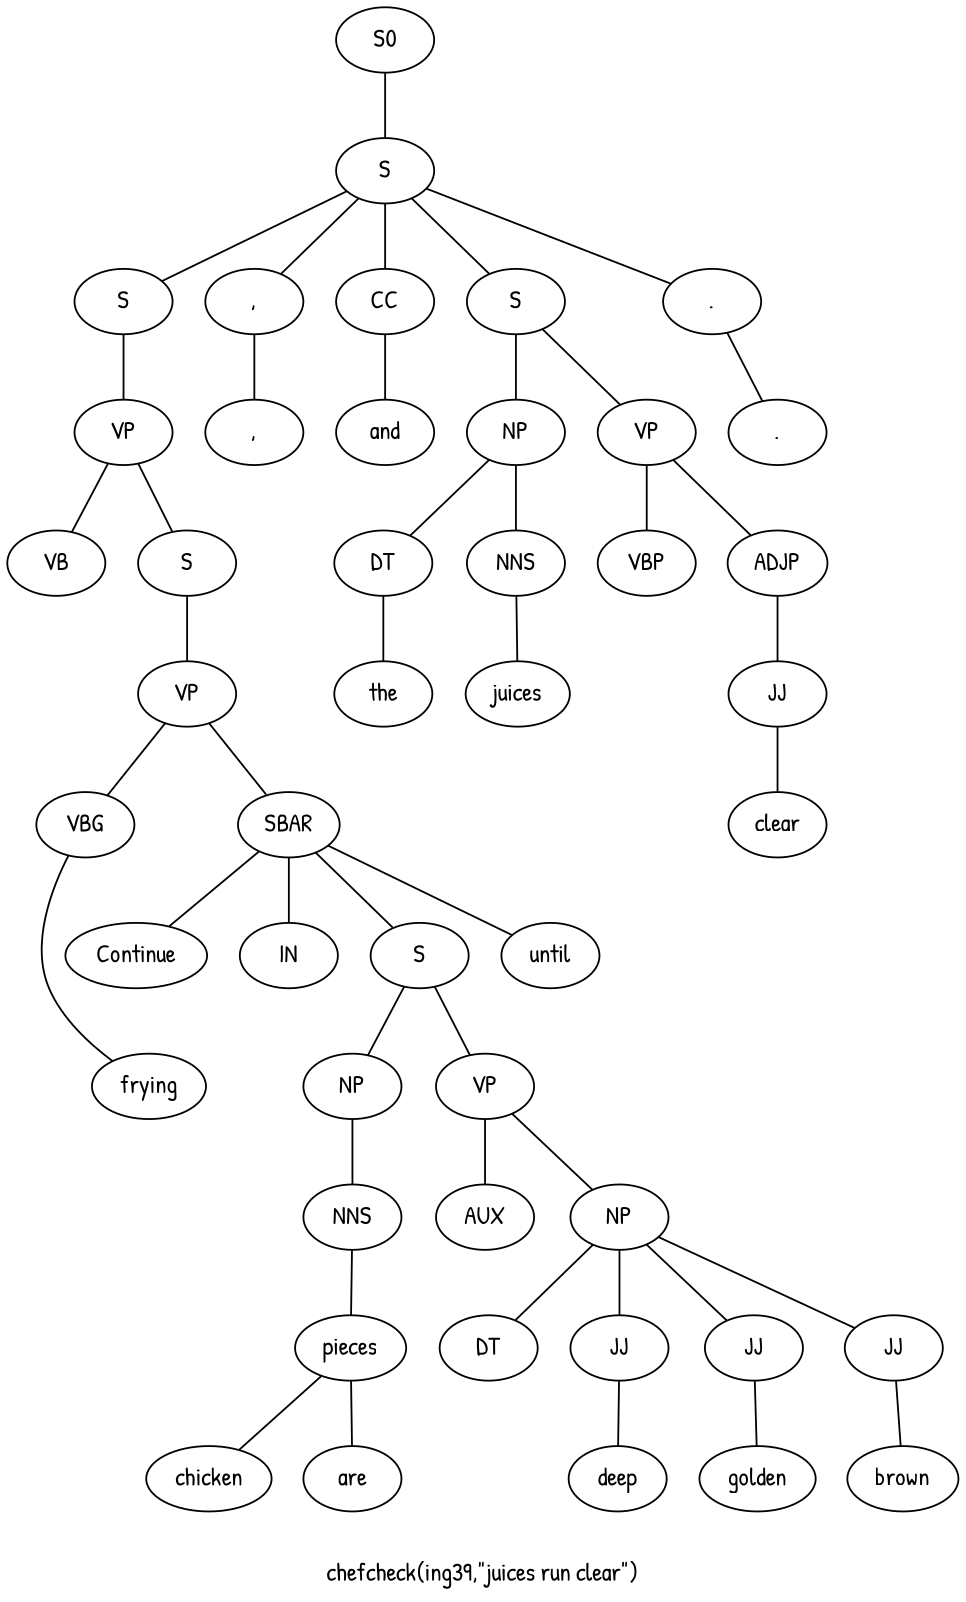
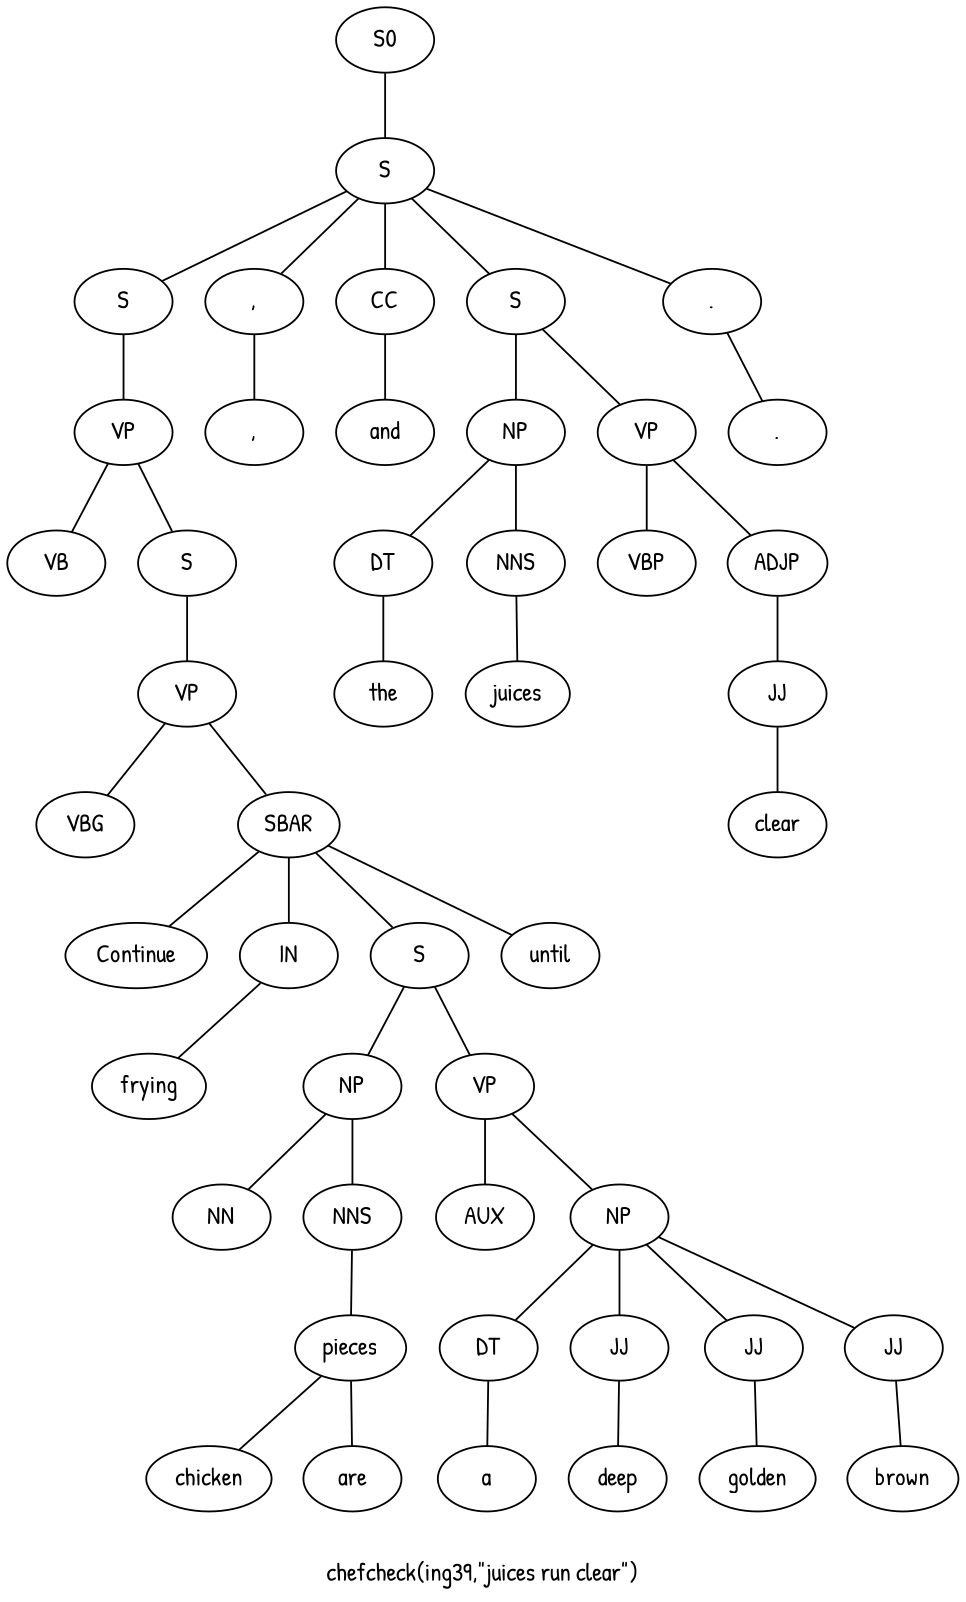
(44, 969) -> (219, 1021)
none -> (222, 1217)
none -> (487, 1479)
